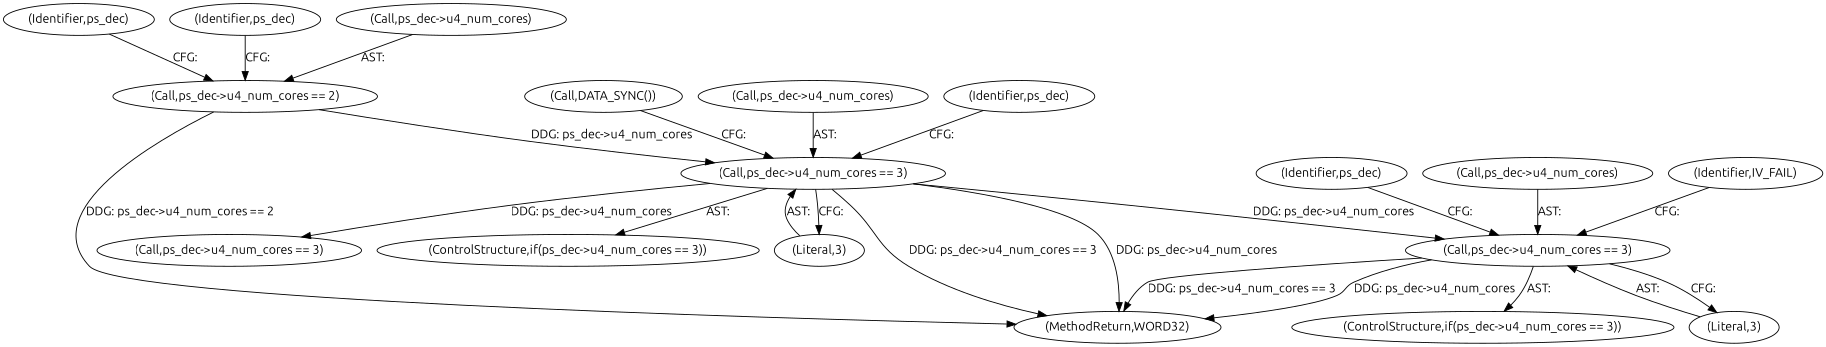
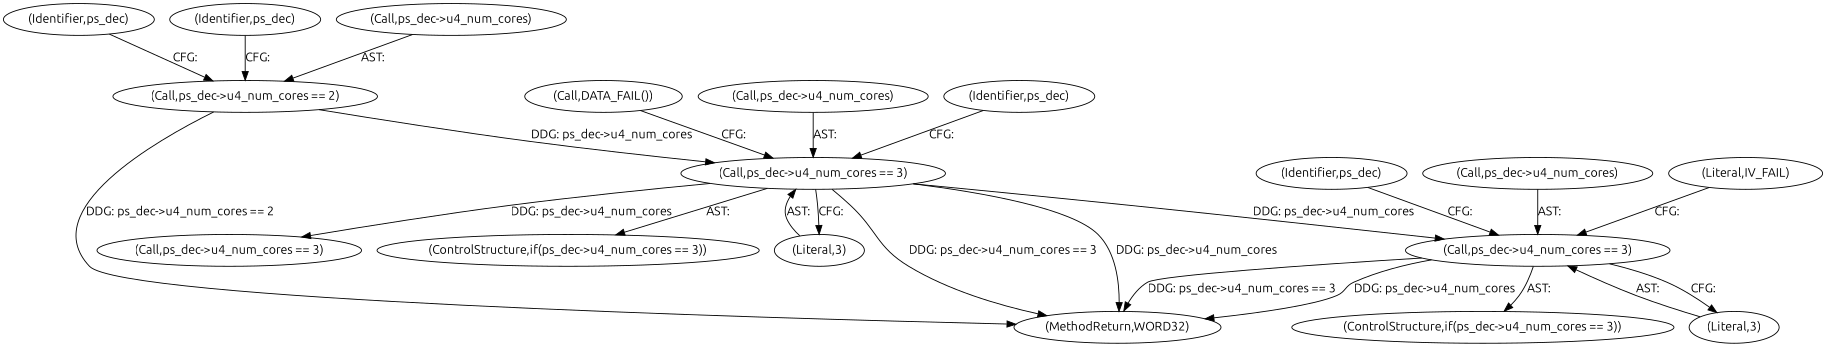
(604, 96) -> (604, 96)
(1746, 173) -> (1746, 173)
